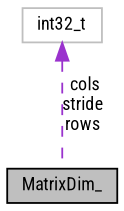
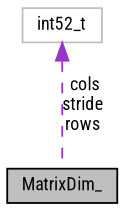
(62, 25) -> (62, 25)
